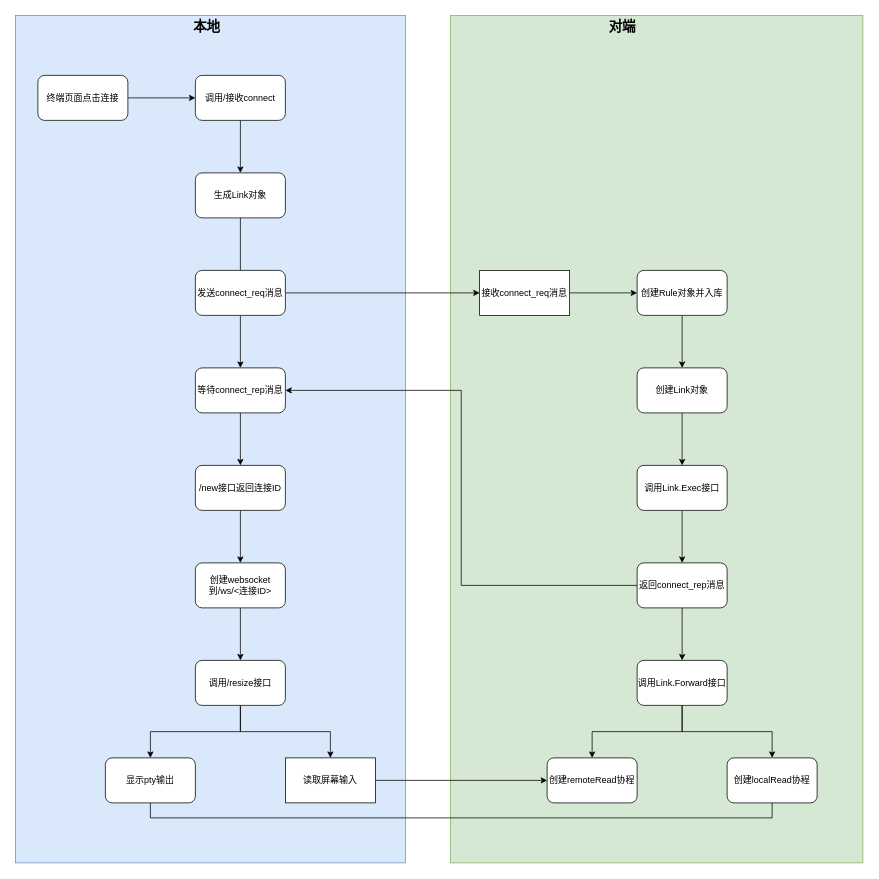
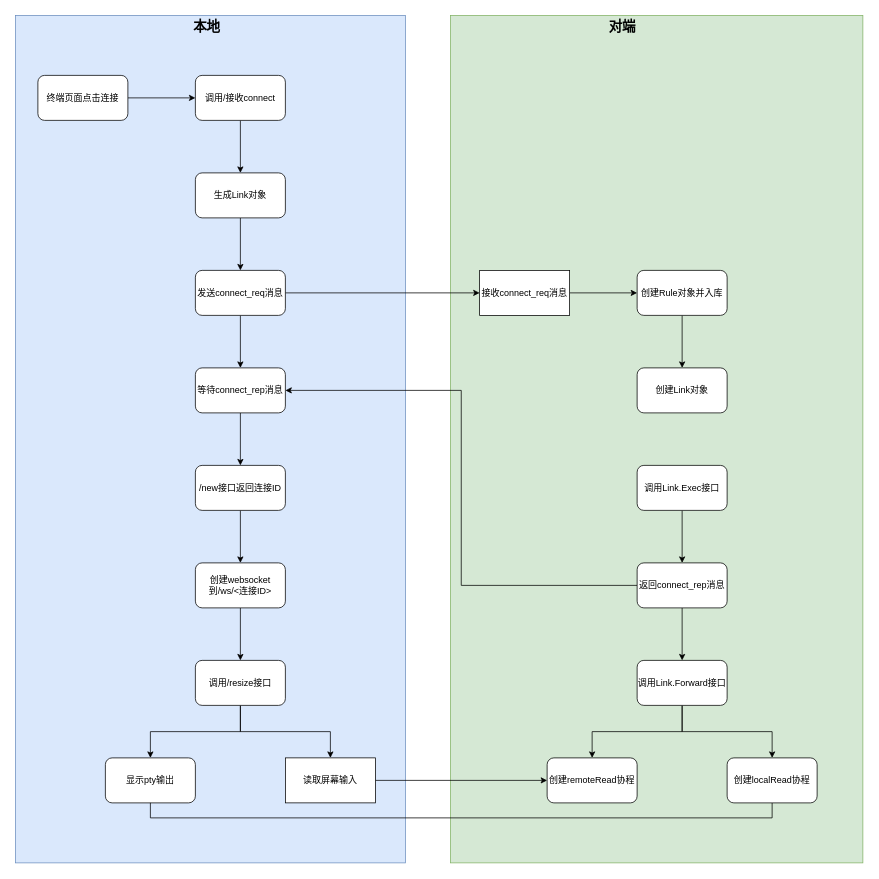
(240, 265) -> (240, 264)
(682, 459) -> none
